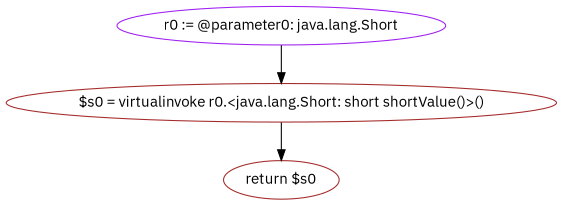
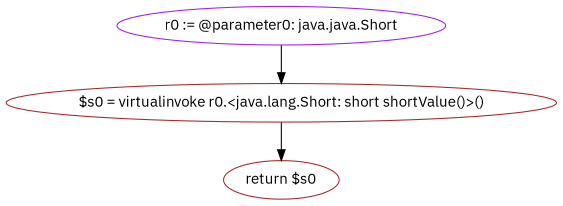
(281, 26) -> (281, 26)
